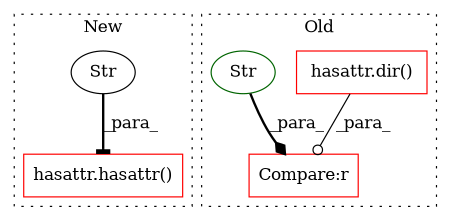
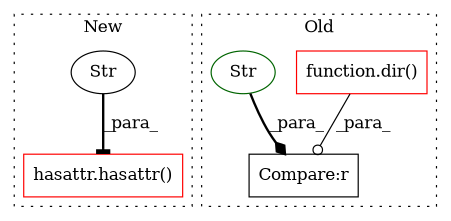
(362, 72) -> (362, 72)
(304, 176) -> (304, 176)
